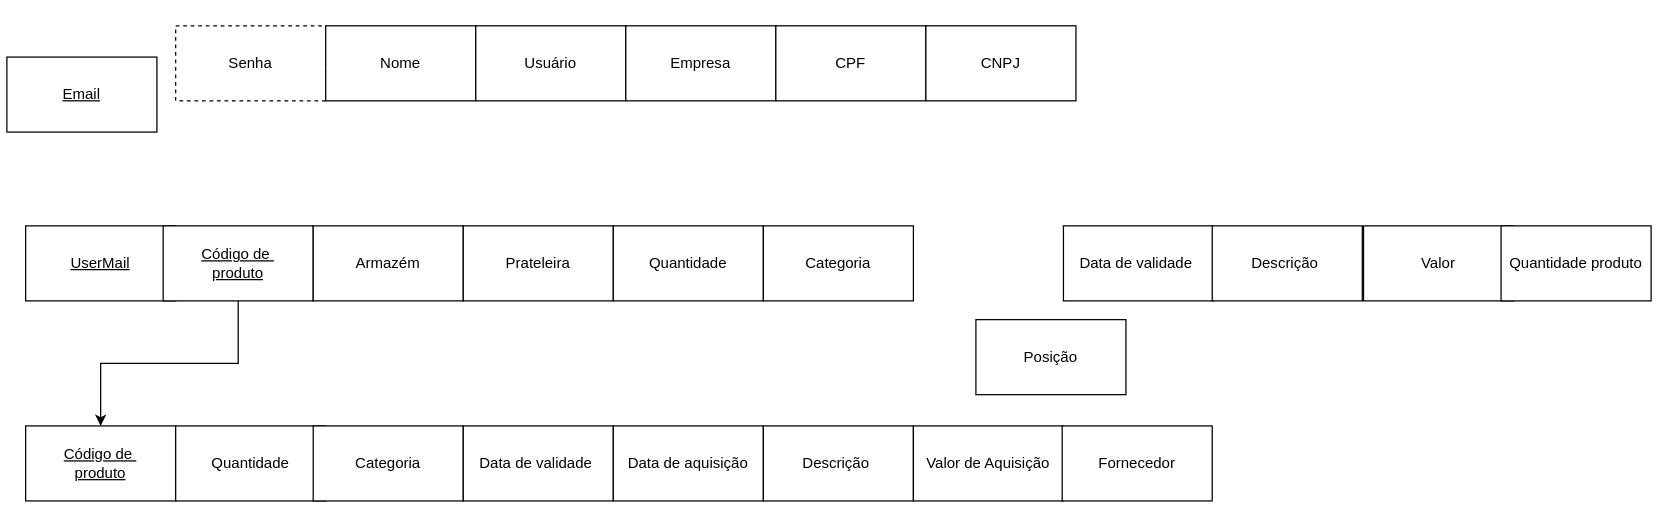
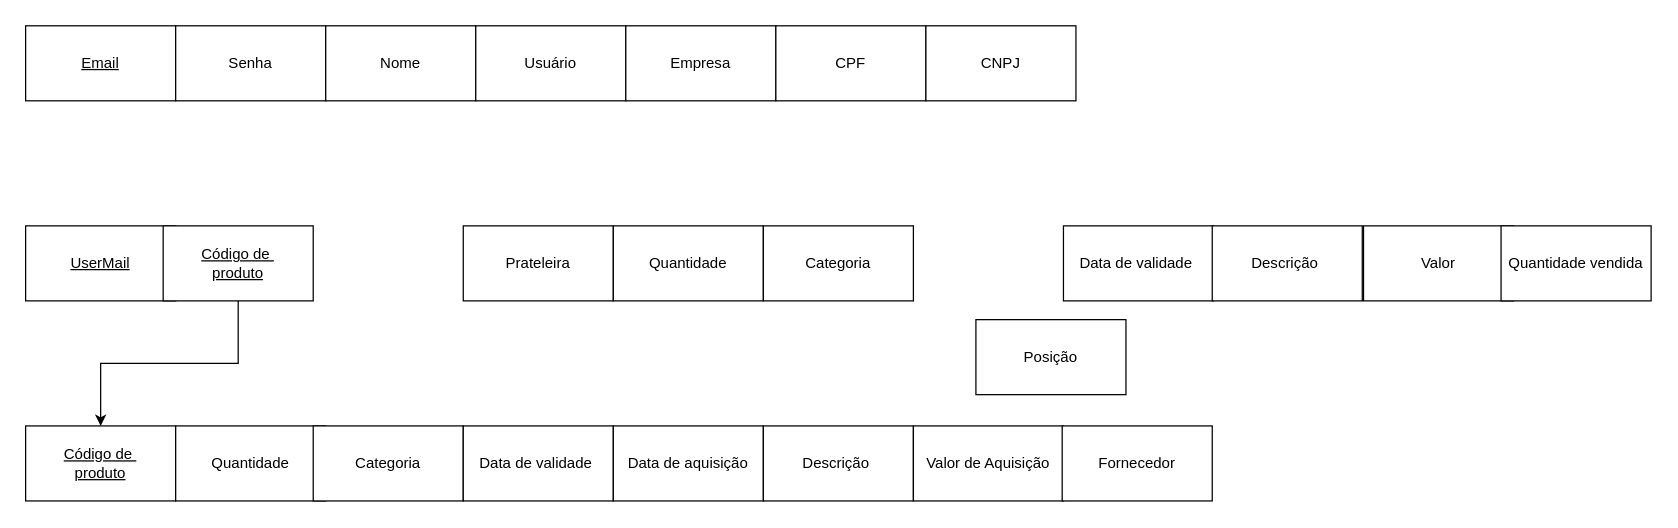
(251, 63) -> (251, 63)
(82, 94) -> (101, 63)
(388, 263) -> none
(1576, 263) -> (1576, 263)
